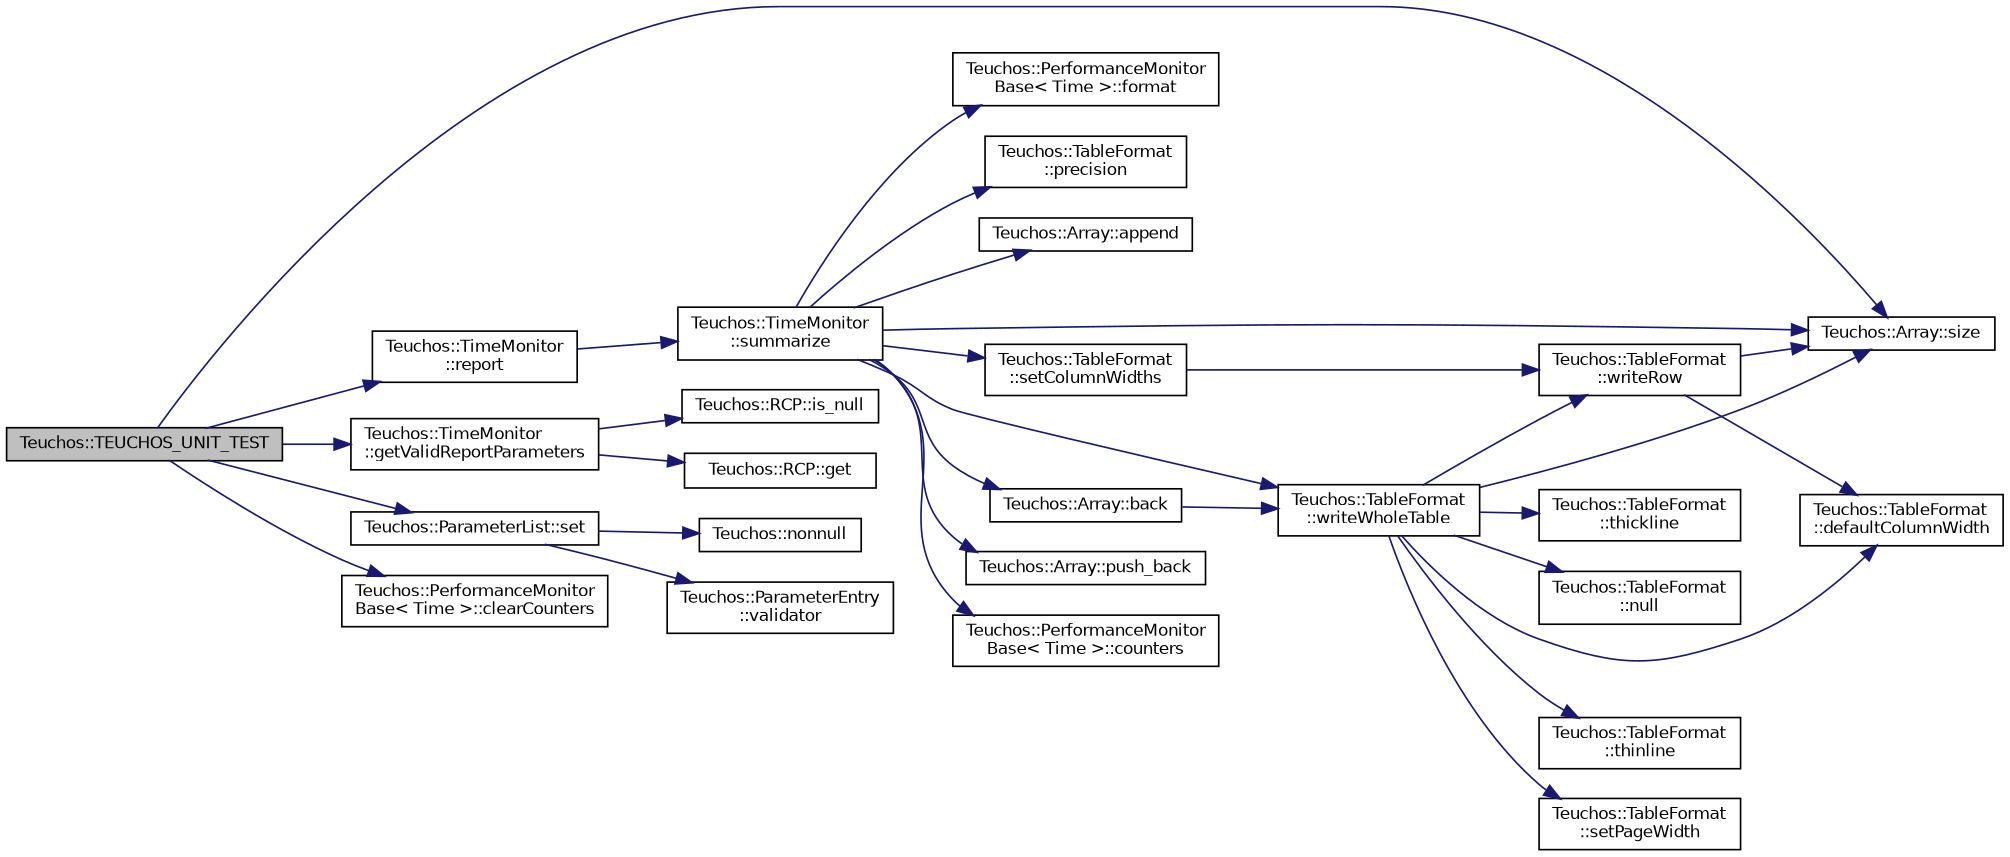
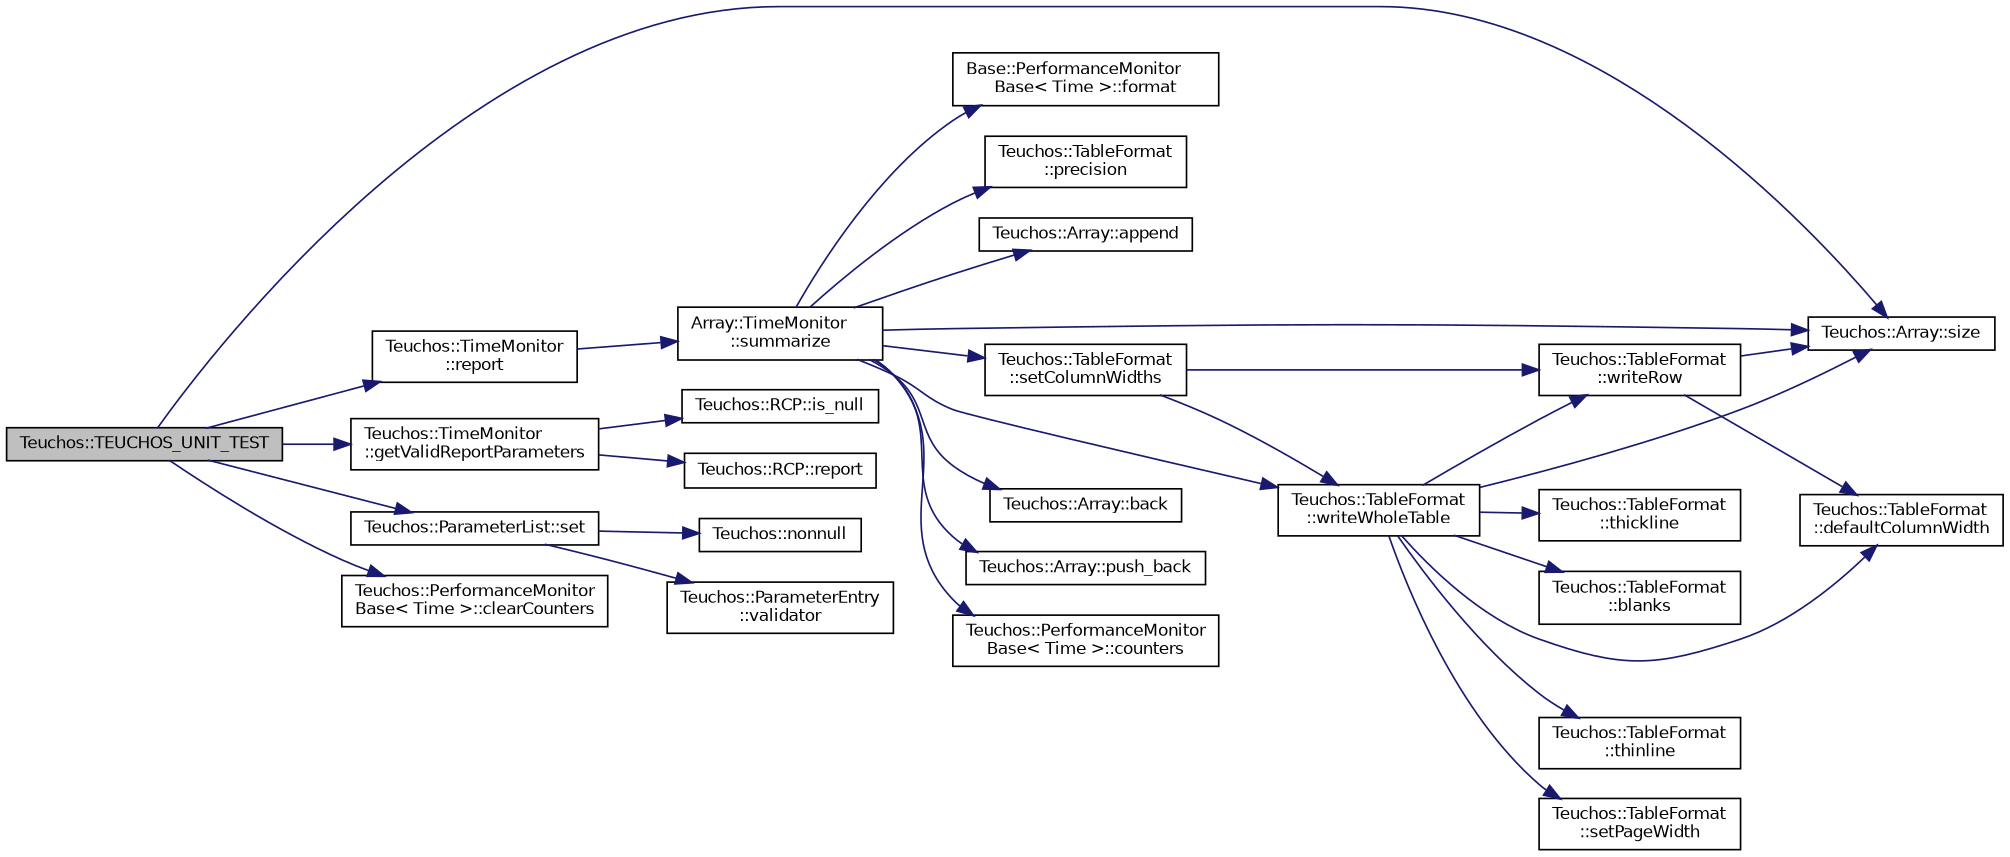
(1086, 79) -> (1086, 79)
(780, 334) -> (780, 334)
(780, 471) -> (780, 471)
(1222, 508) -> (1244, 432)
(1640, 598) -> (1640, 598)
